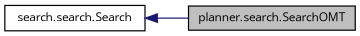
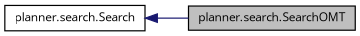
(75, 18) -> (75, 18)
